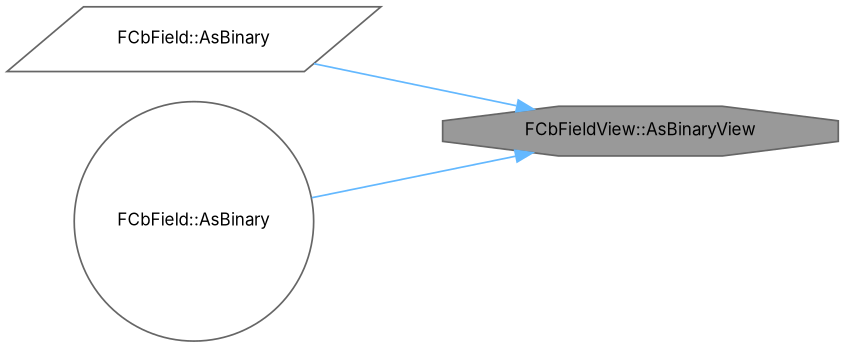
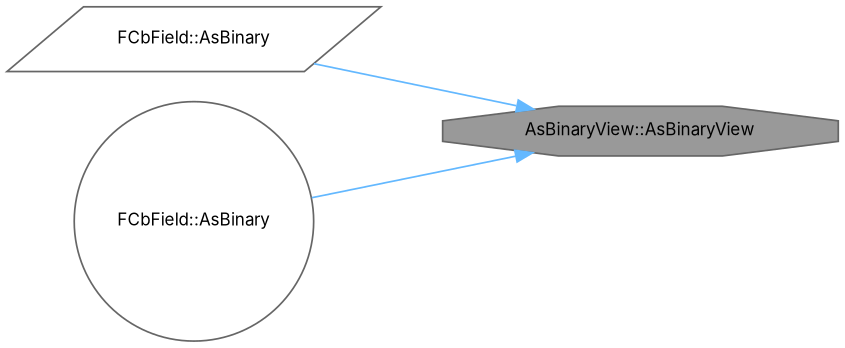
(640, 131) -> (640, 131)
